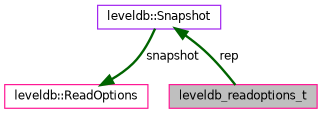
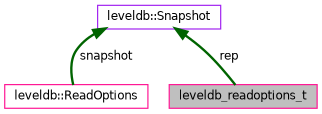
(138, 58) -> (74, 55)
